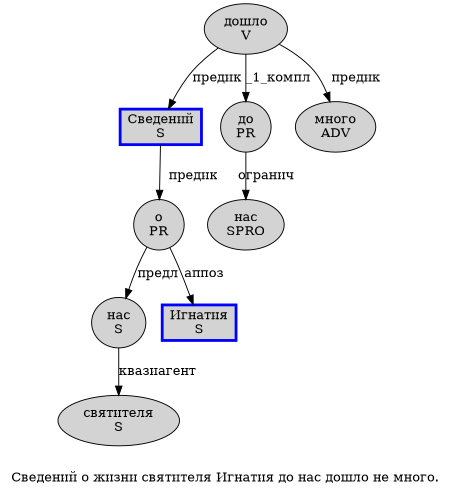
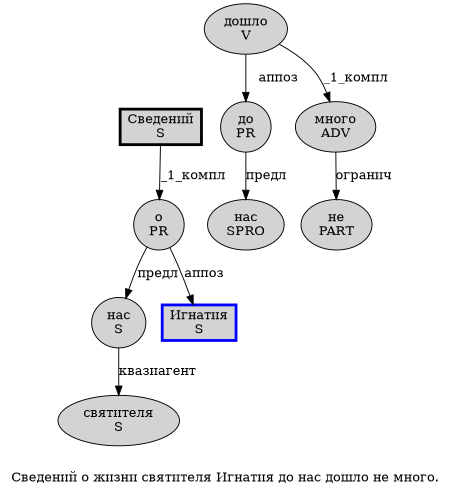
(192, 71) -> none
(279, 78) -> (279, 78)
(356, 78) -> (356, 78)
(161, 127) -> (161, 127)
(194, 176) -> (194, 176)
(266, 176) -> (266, 176)
none -> (337, 225)
